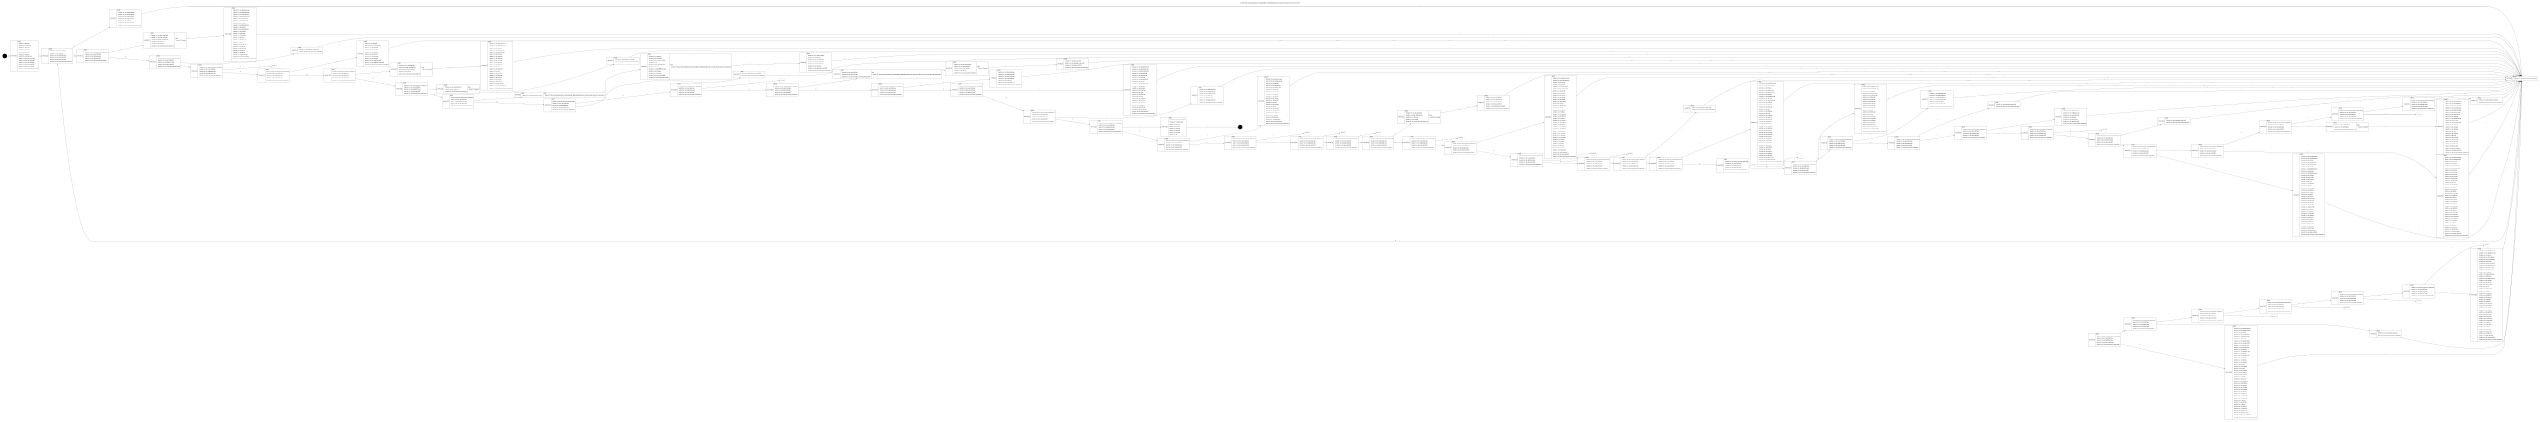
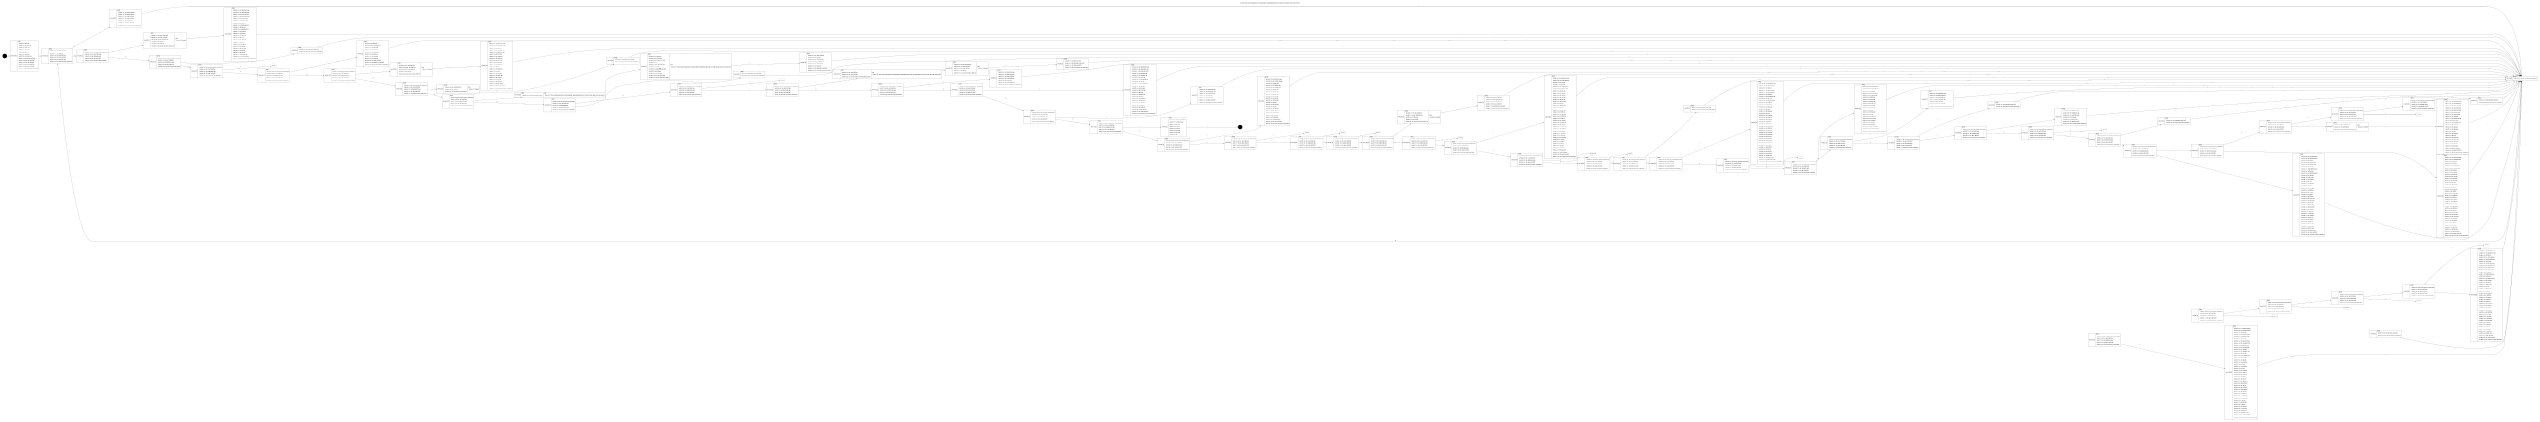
(2140, 324) -> none
